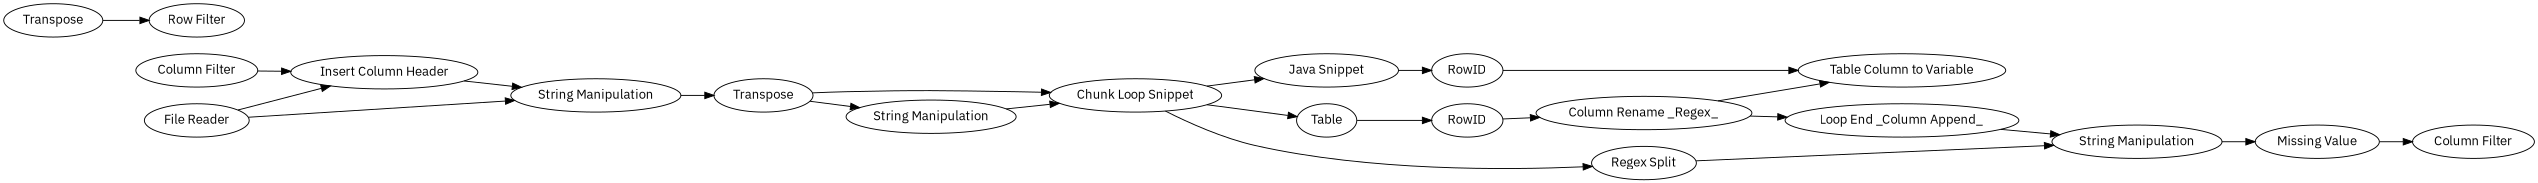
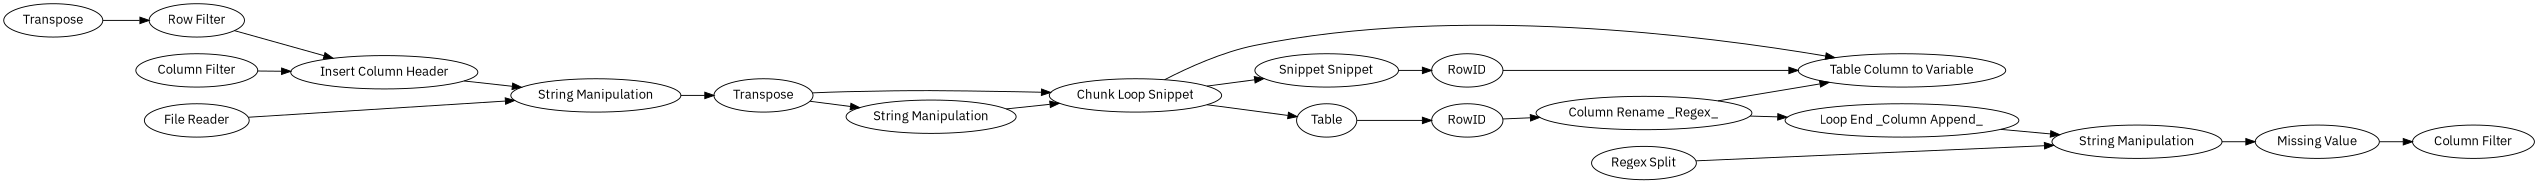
(1327, 70) -> (1327, 70)
(280, 99) -> (279, 43)
(1370, 163) -> (1492, 25)
